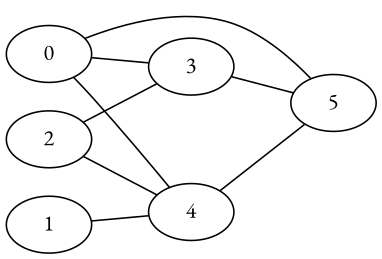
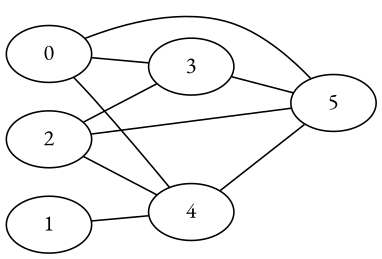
none -> (191, 121)
